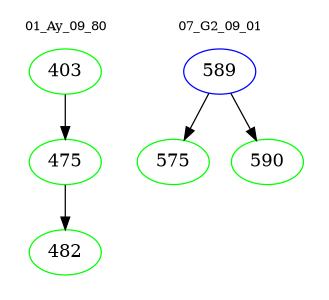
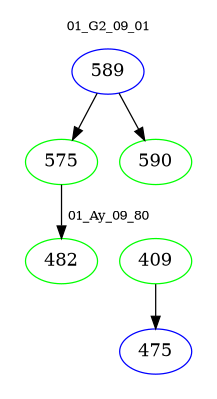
(220, 27) -> (109, 27)
(65, 72) -> (156, 261)
(65, 162) -> (156, 352)
(65, 201) -> (62, 212)
